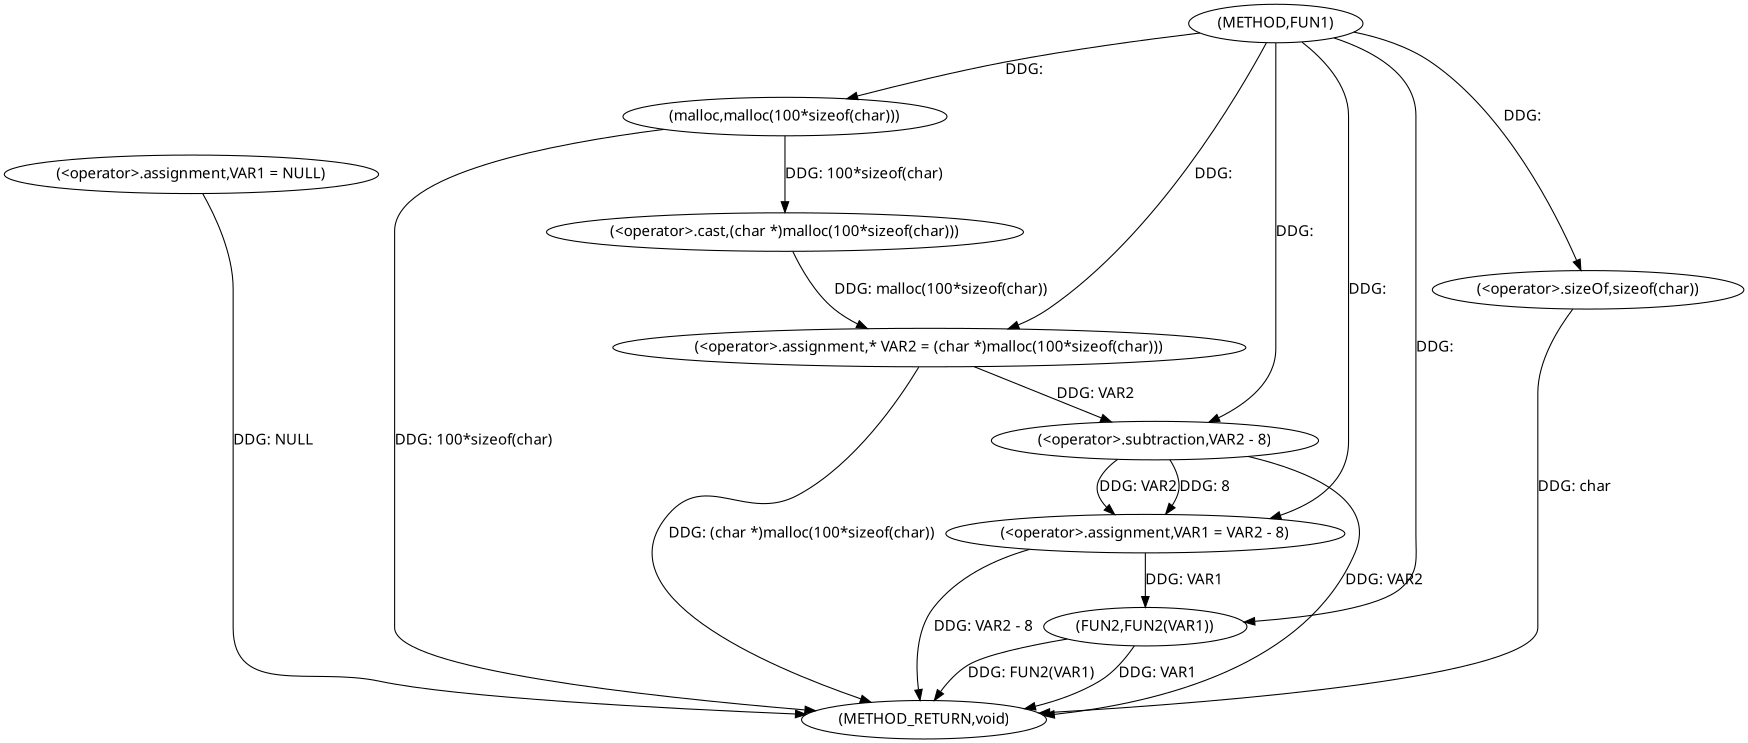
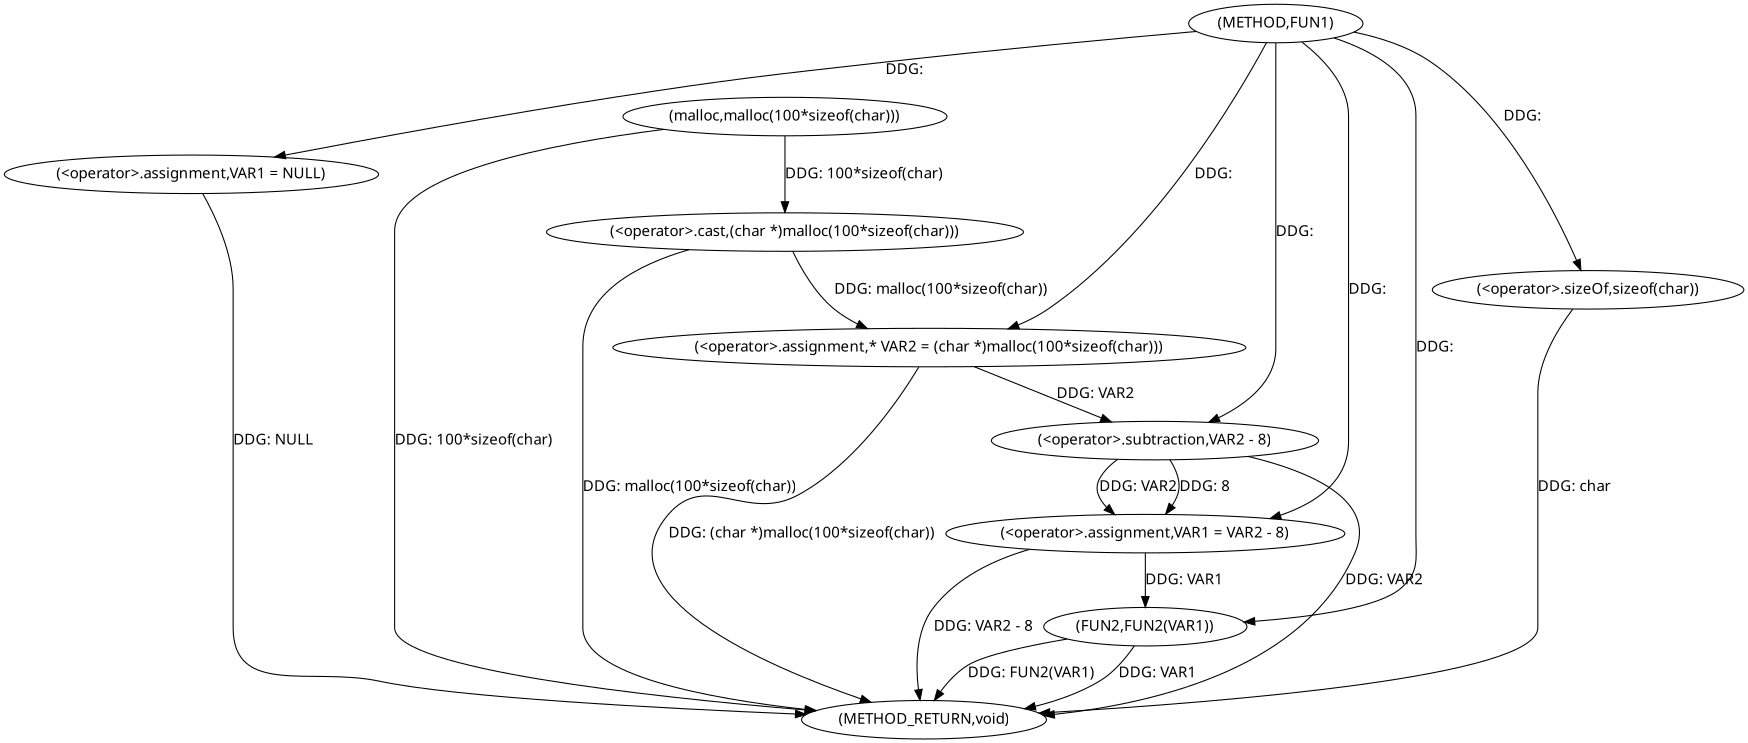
(1028, 58) -> (739, 79)
none -> (583, 534)
